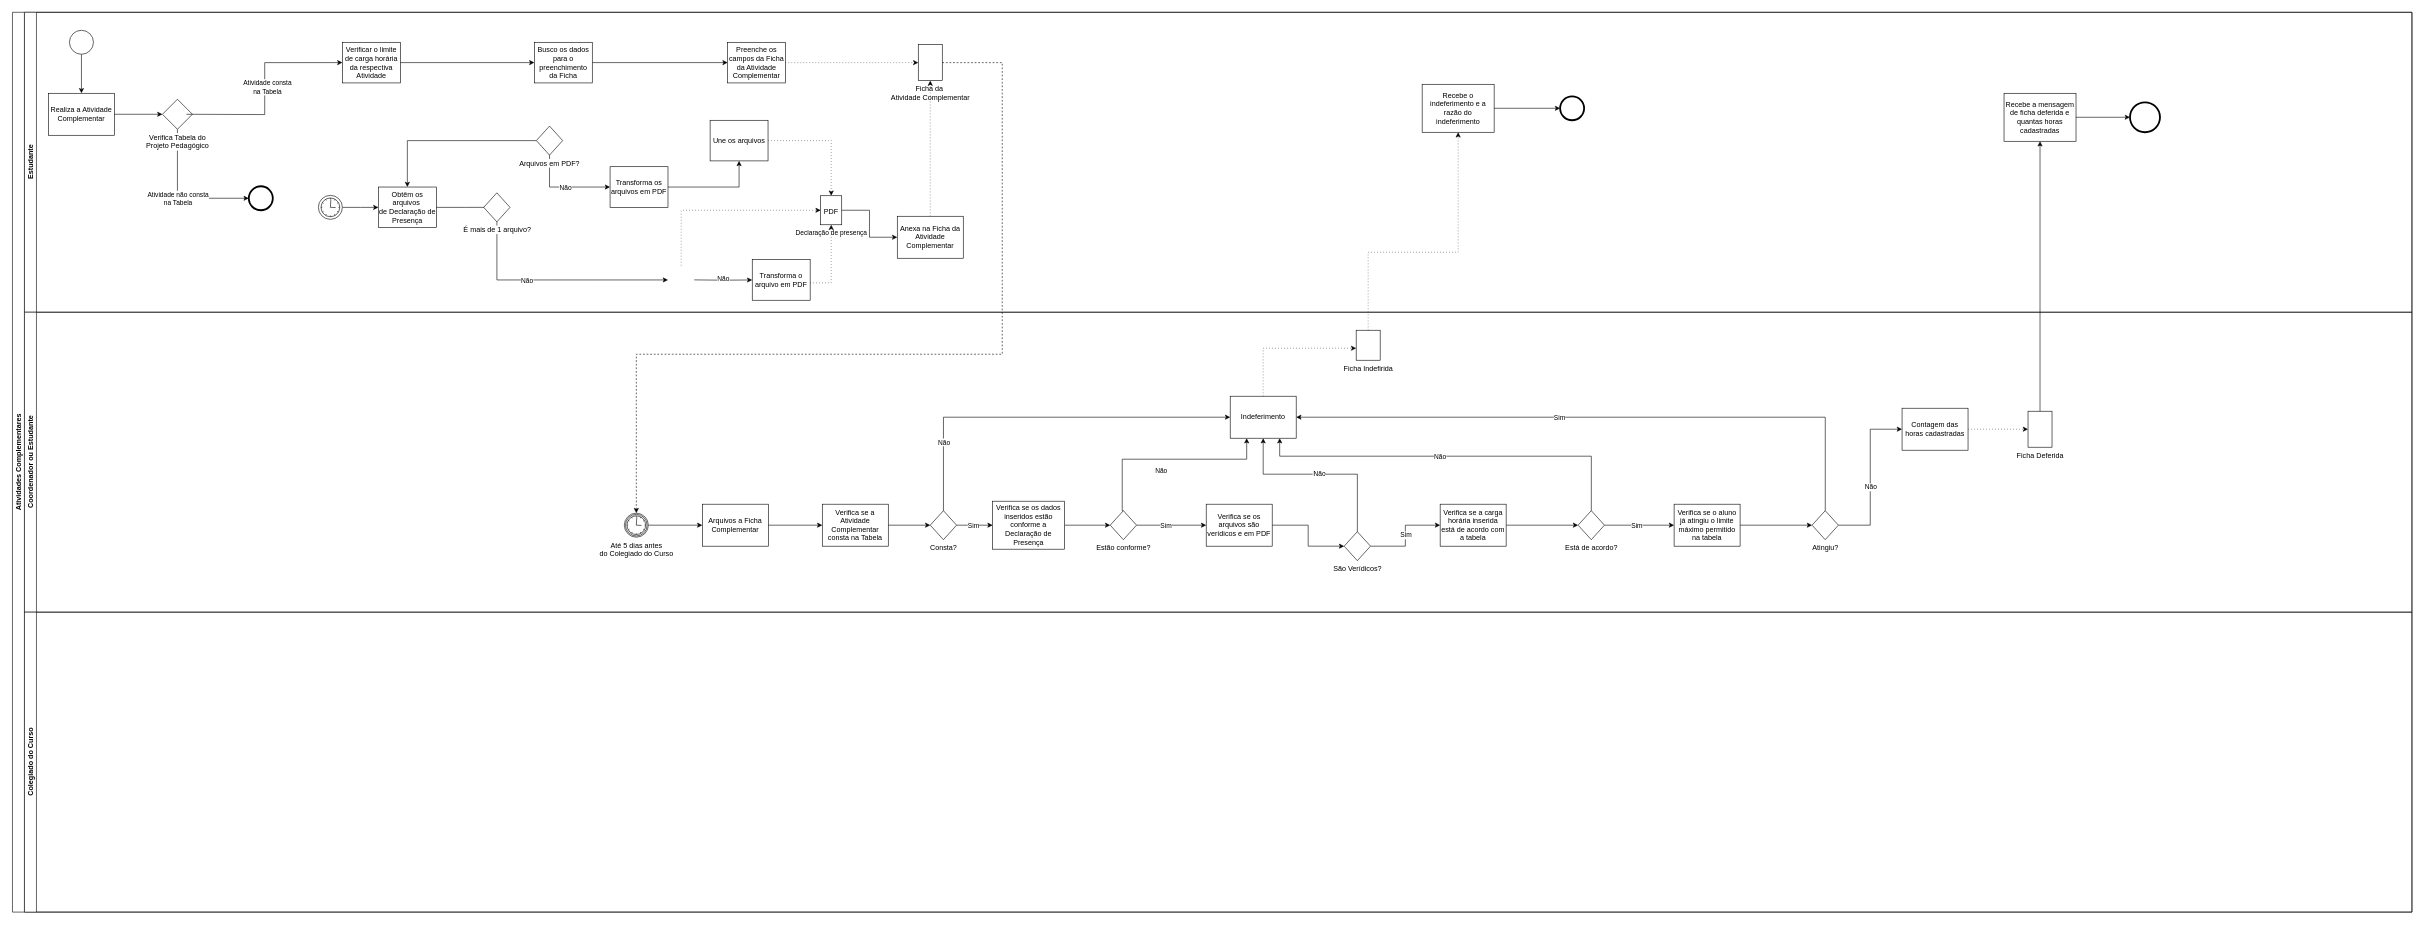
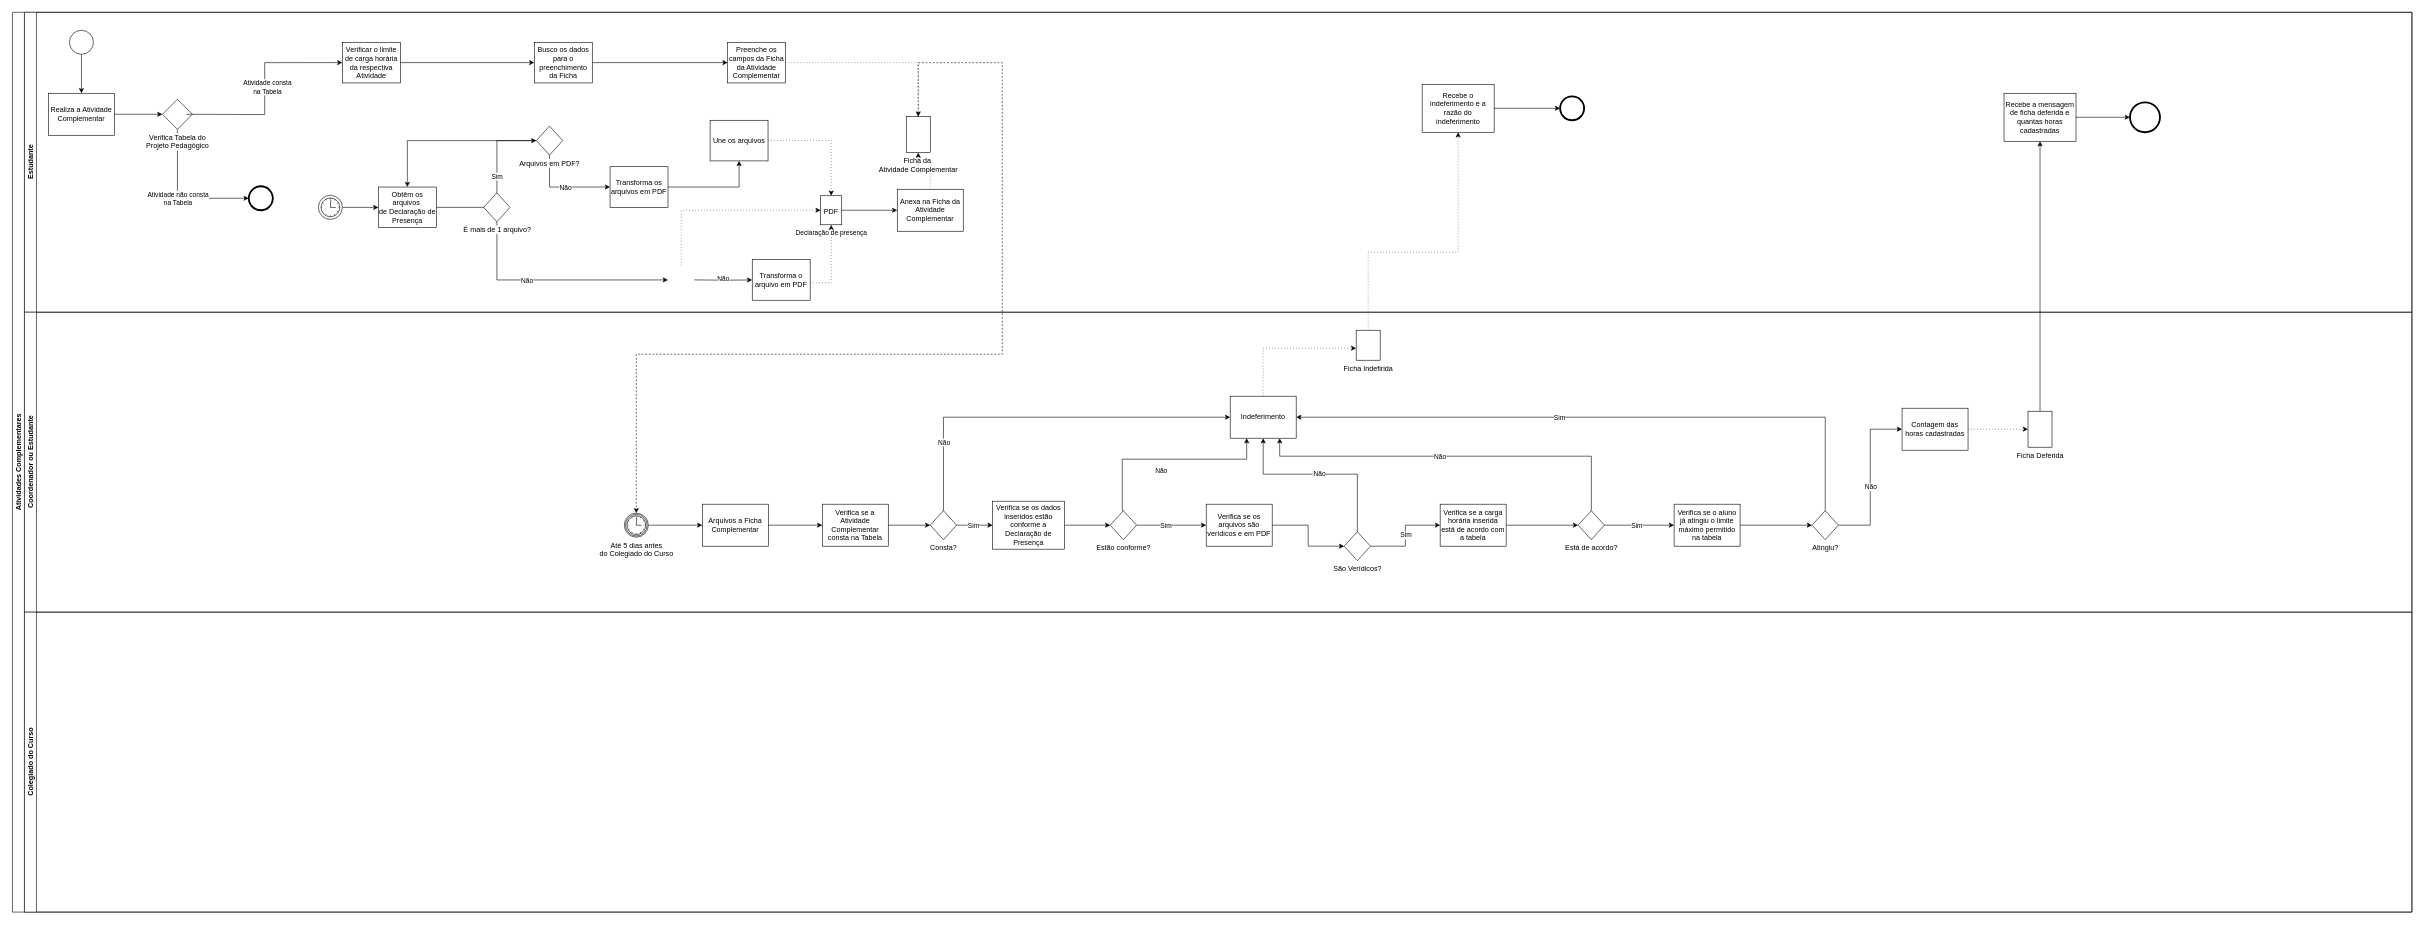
(930, 63) -> (918, 135)
none -> (497, 168)
(930, 237) -> (930, 210)
